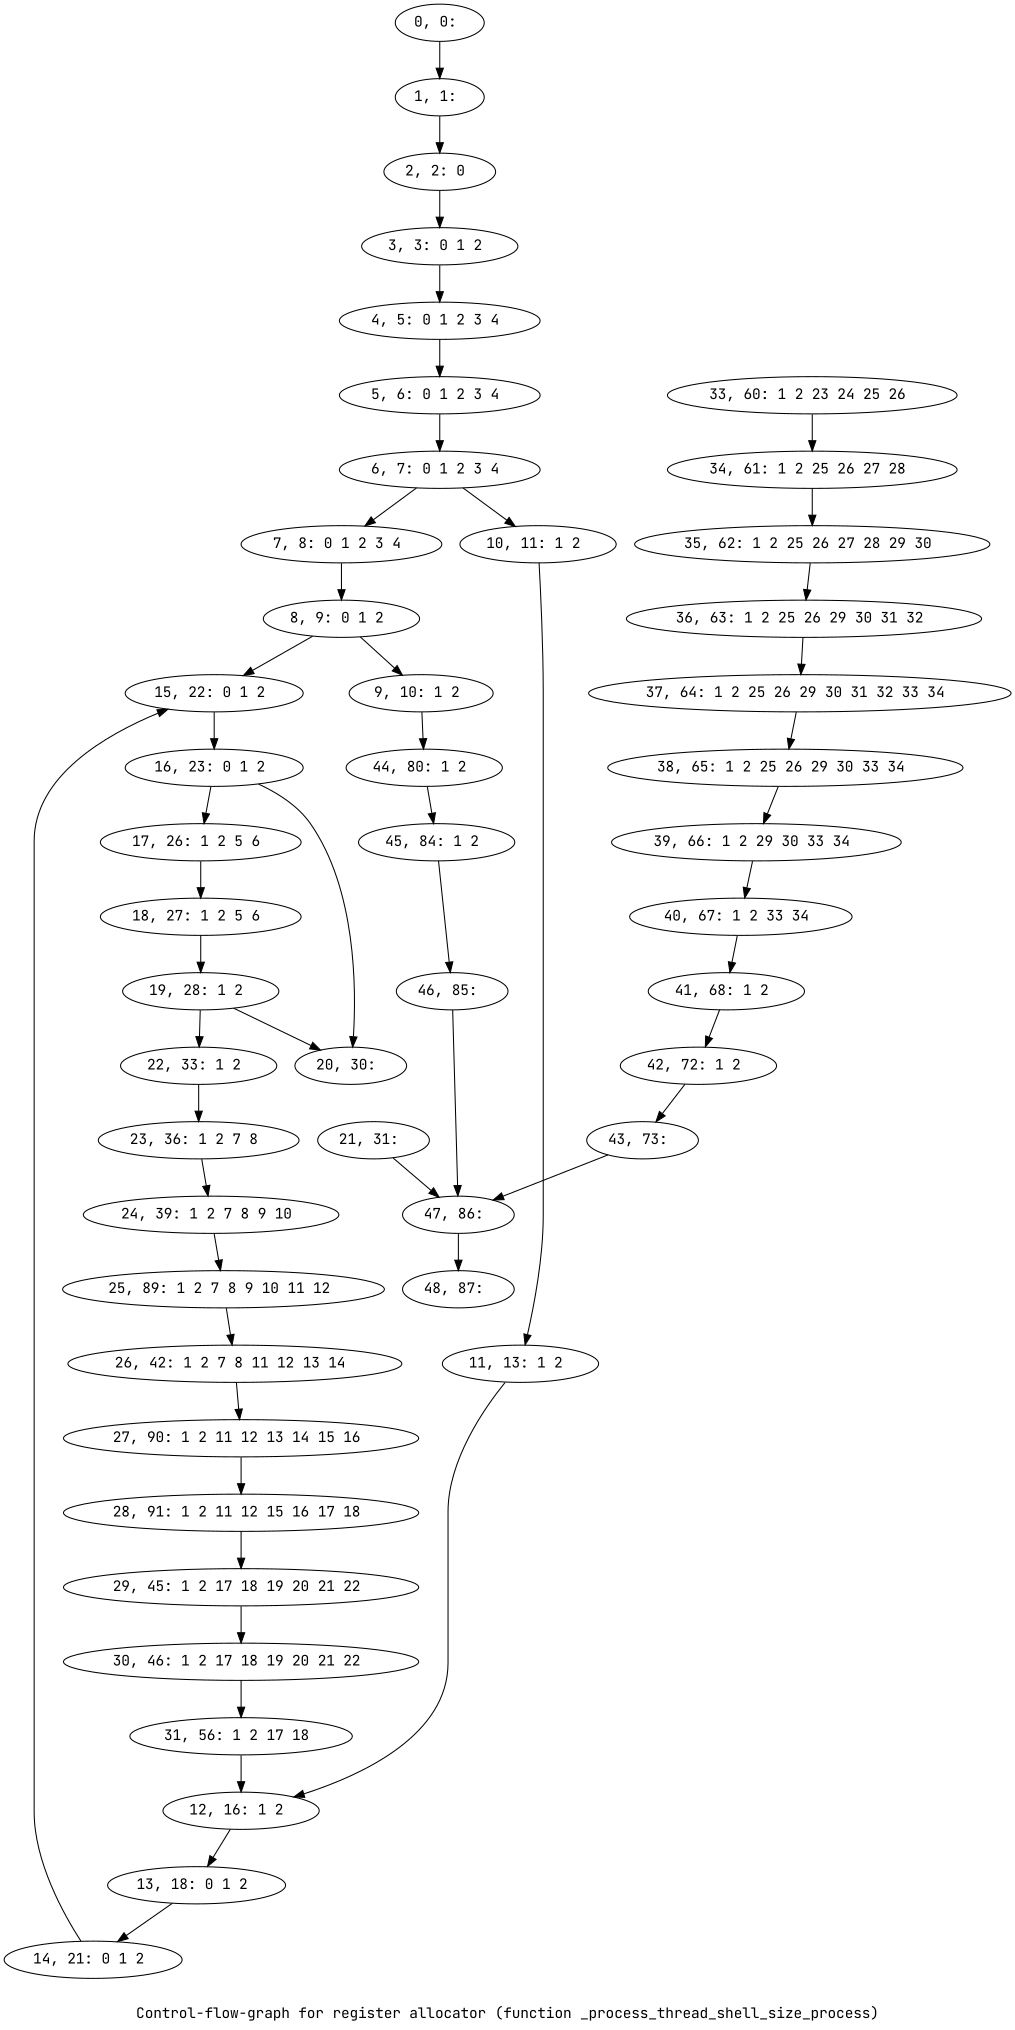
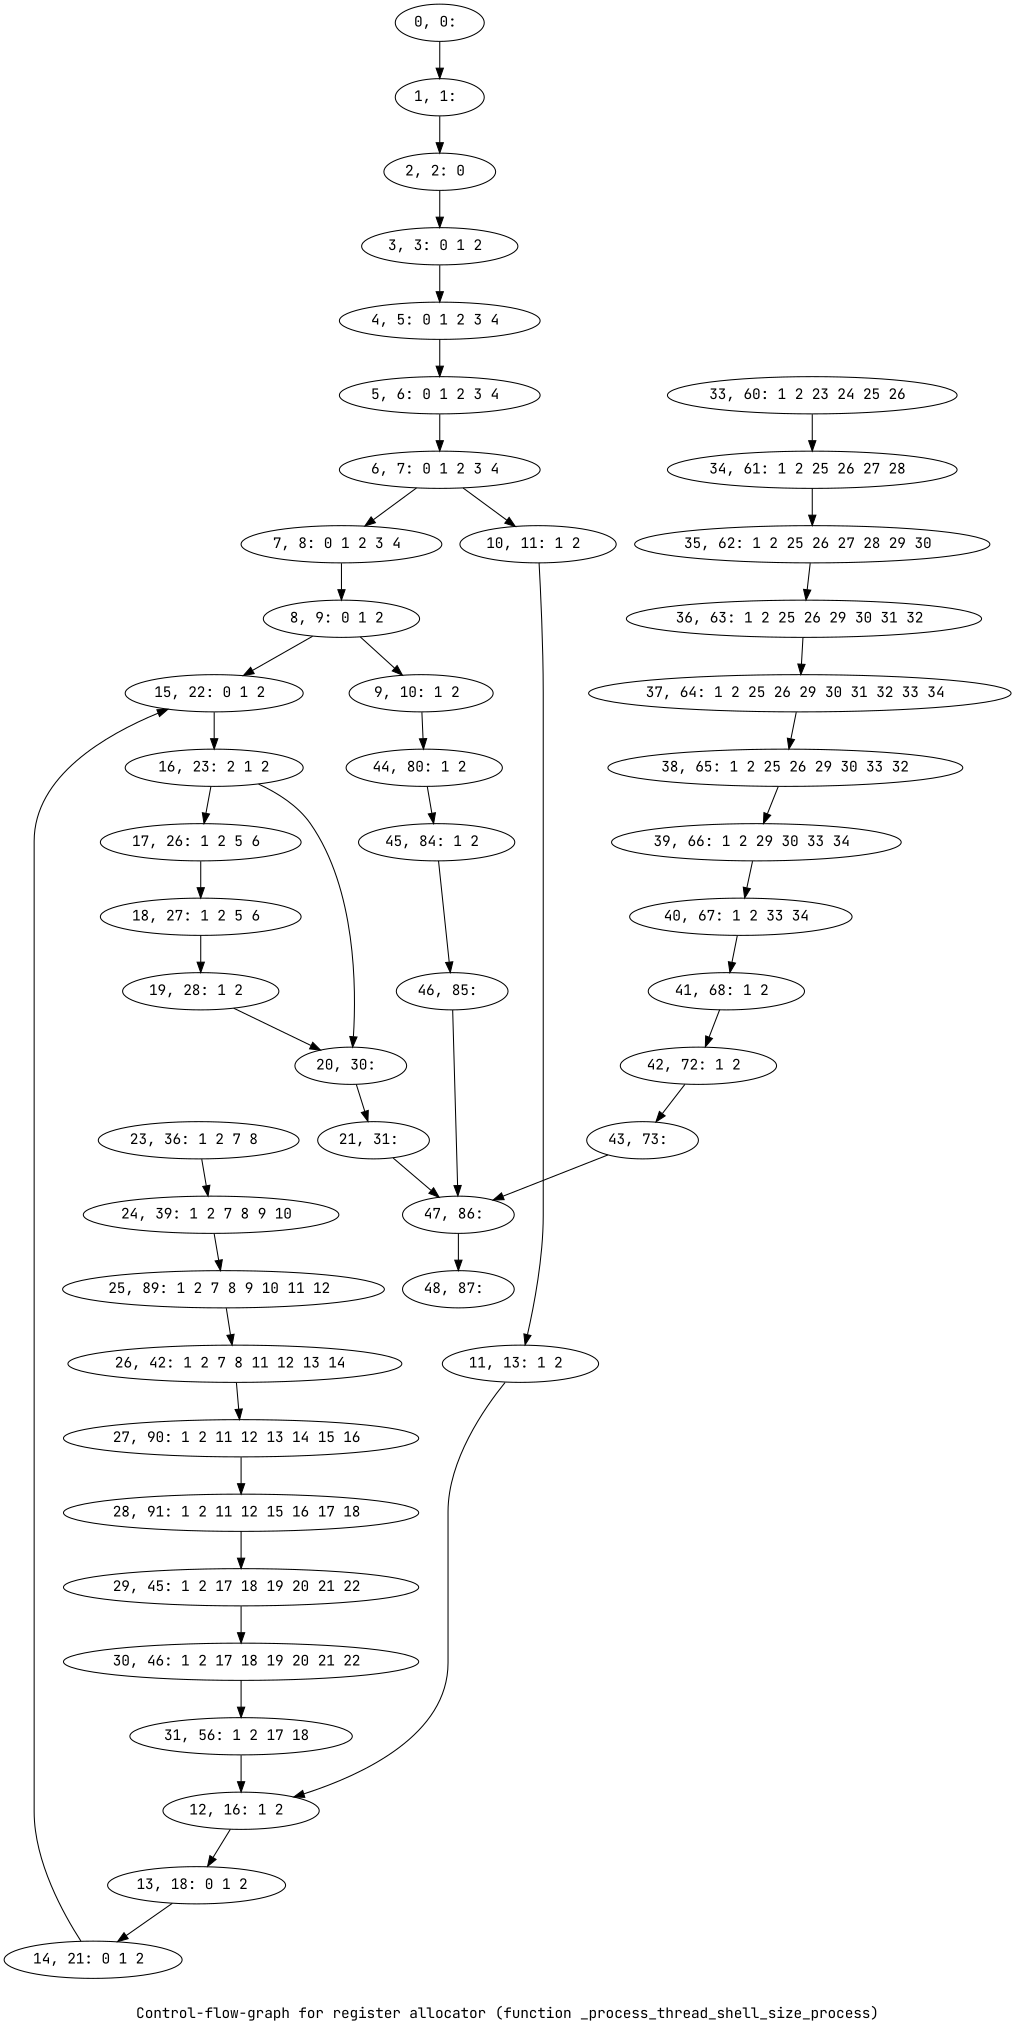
(214, 768) -> (214, 768)
(785, 768) -> (785, 768)
(199, 1066) -> none
none -> (361, 1098)
